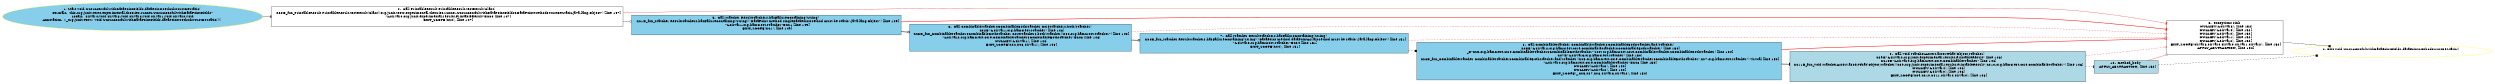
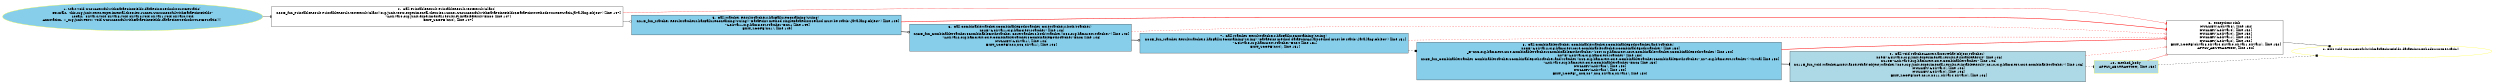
(2126, 67) -> (2126, 67)
